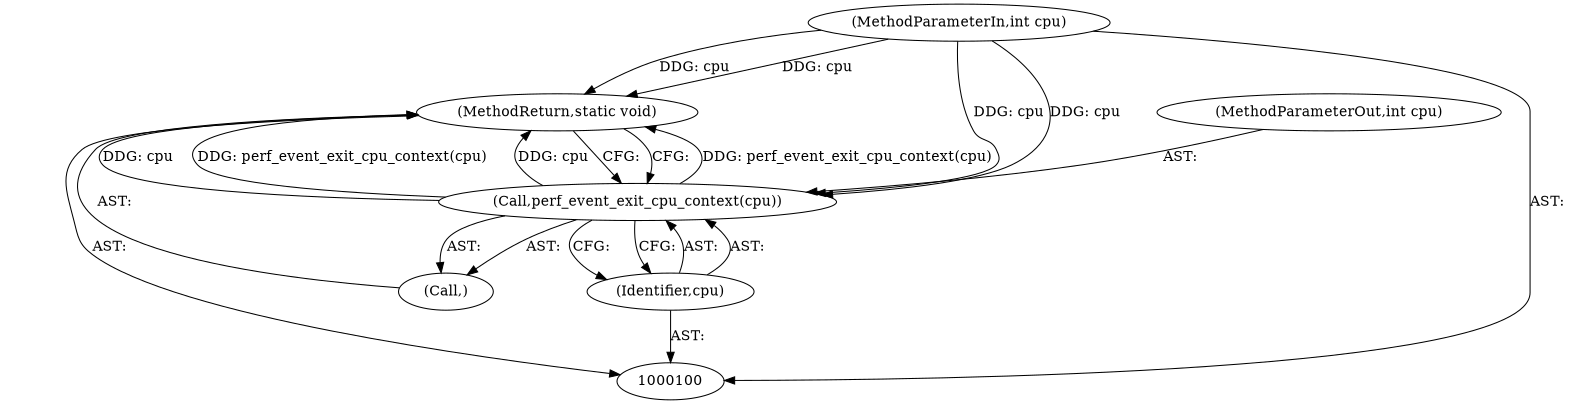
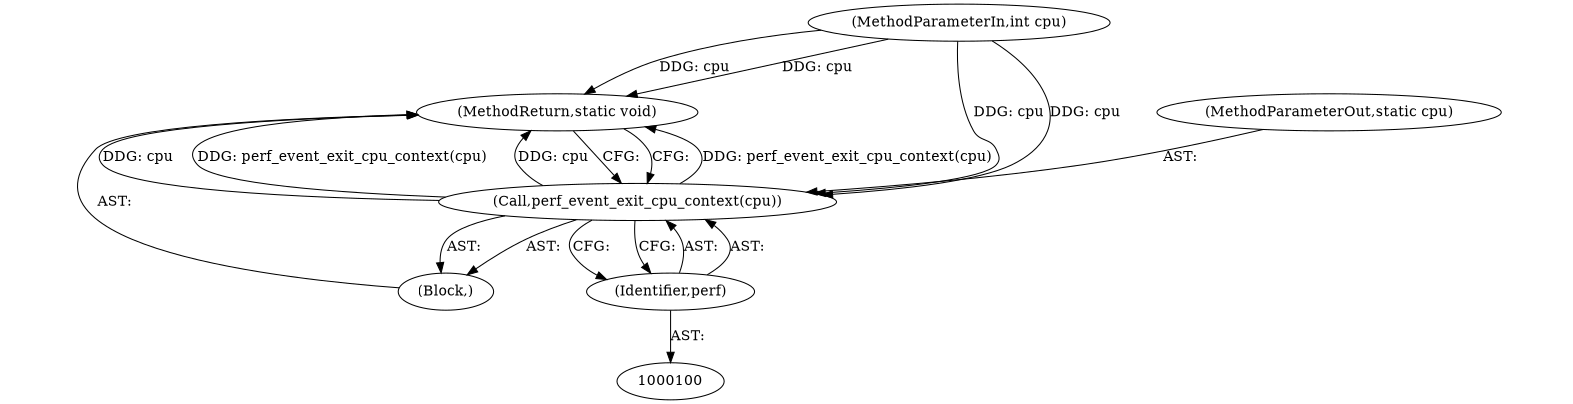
(1329, 112) -> (1329, 112)
(126, 273) -> none
(446, 292) -> (446, 292)
(671, 292) -> (671, 292)
(1454, 334) -> none
